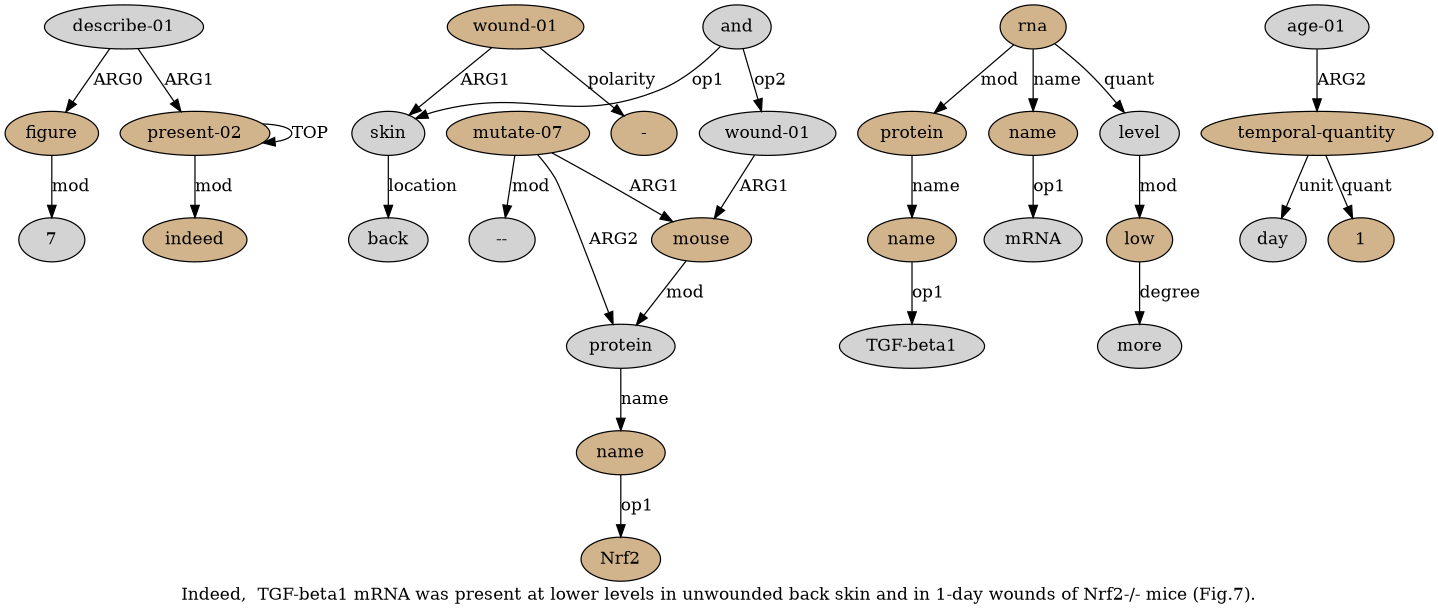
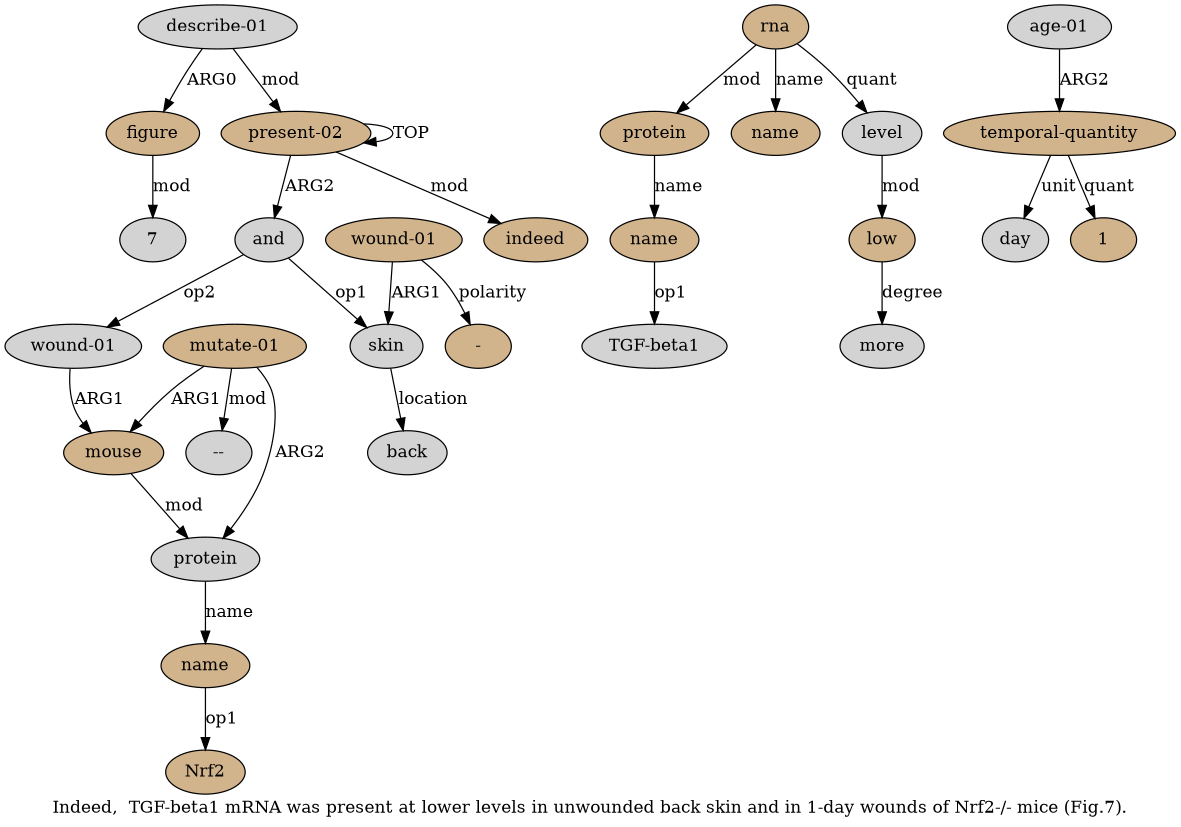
(189, 80) -> (281, 80)
(518, 133) -> (235, 346)
none -> (284, 181)
(1033, 240) -> none
